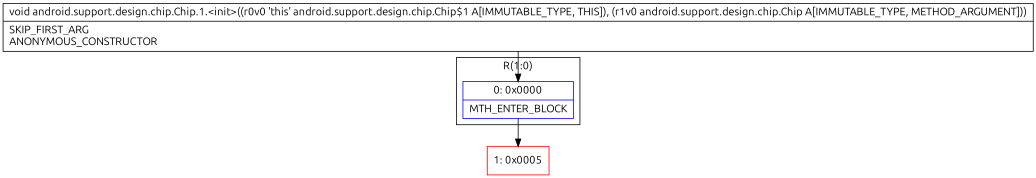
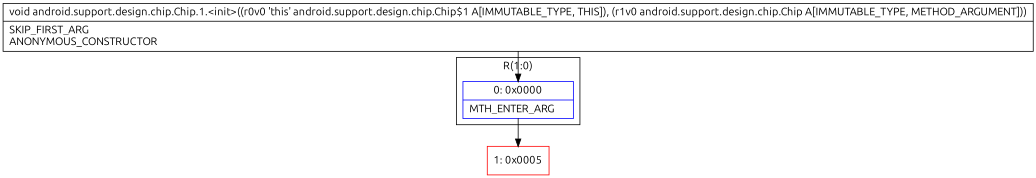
(518, 109) -> (512, 109)
